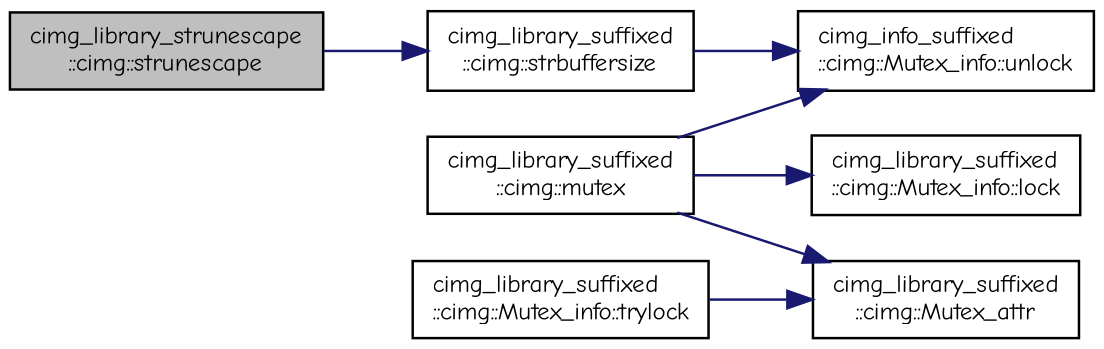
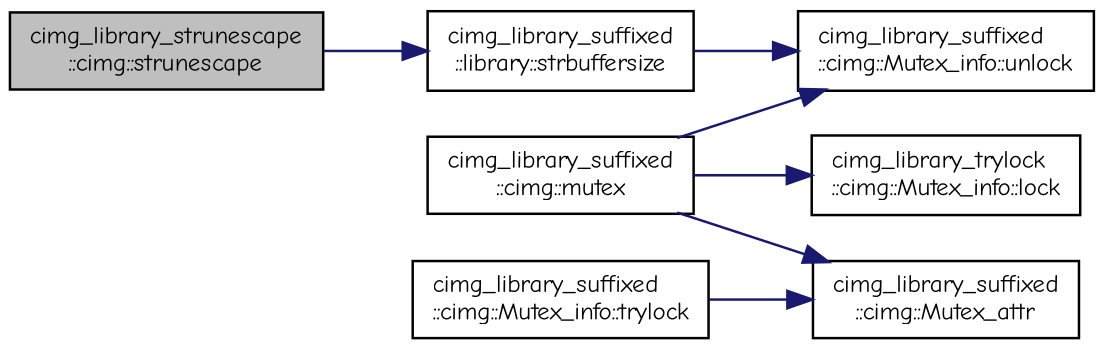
(561, 51) -> (561, 51)
(946, 51) -> (946, 51)
(946, 175) -> (946, 175)
